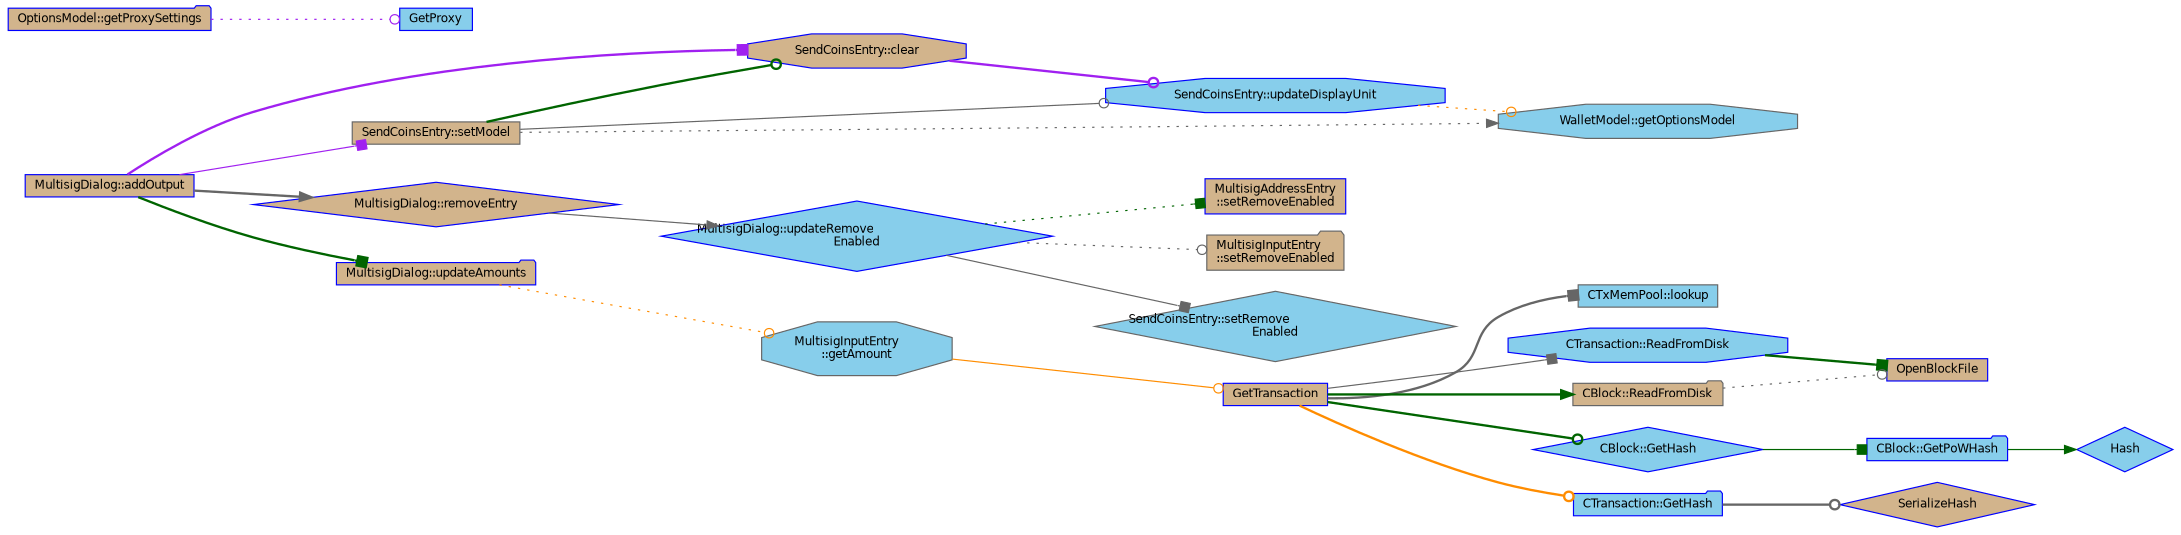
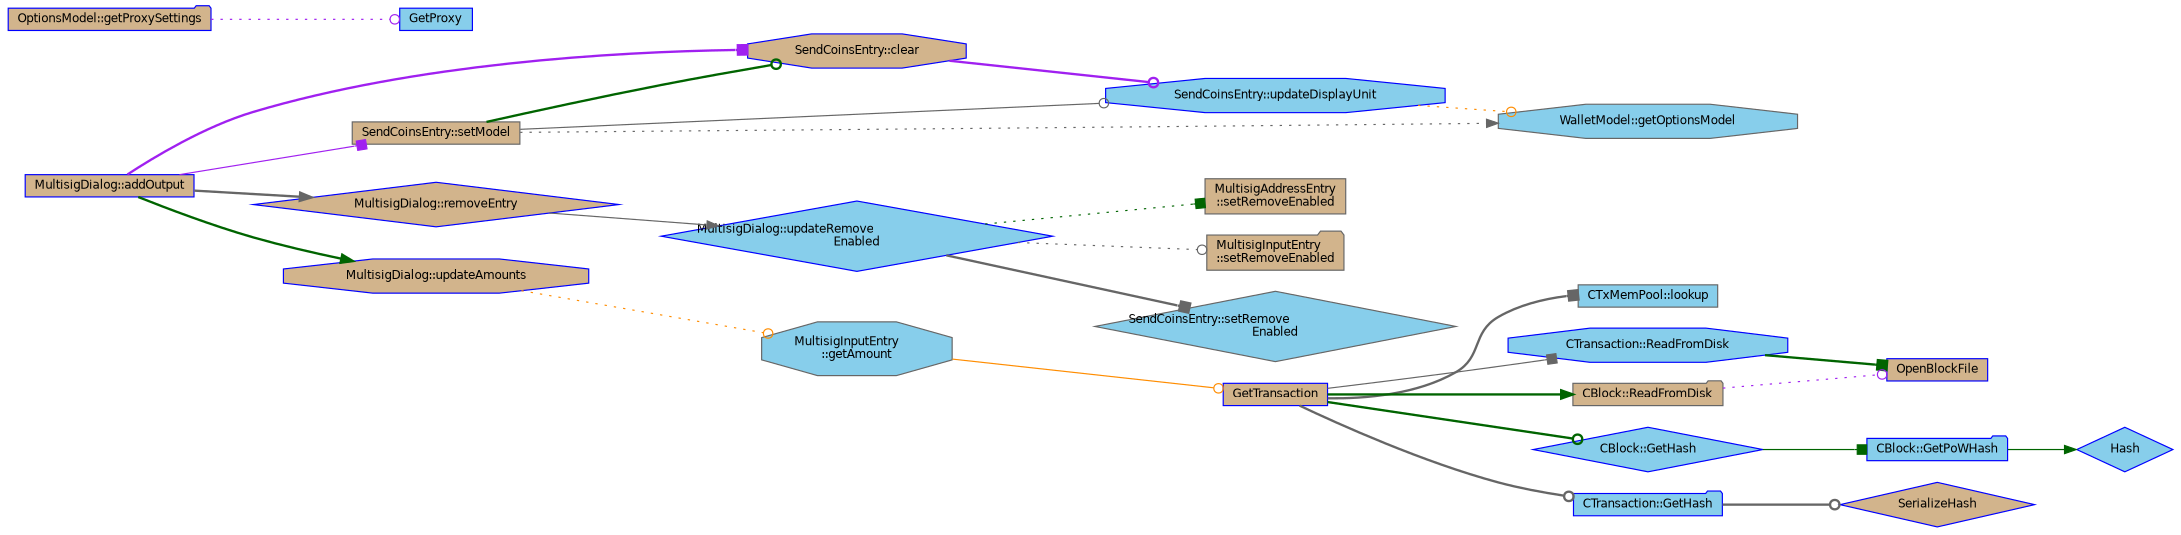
(1275, 196) -> (1275, 196)
(245, 235) -> (238, 233)
(436, 274) -> (436, 276)
(1062, 280) -> (1062, 280)
(1800, 382) -> (1800, 382)
(1429, 460) -> (1429, 460)
